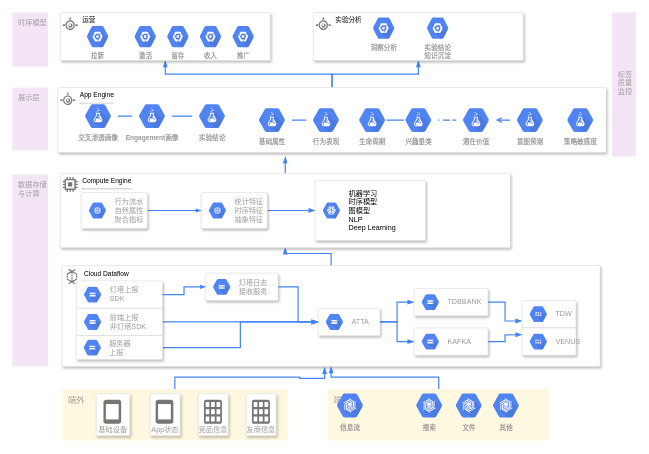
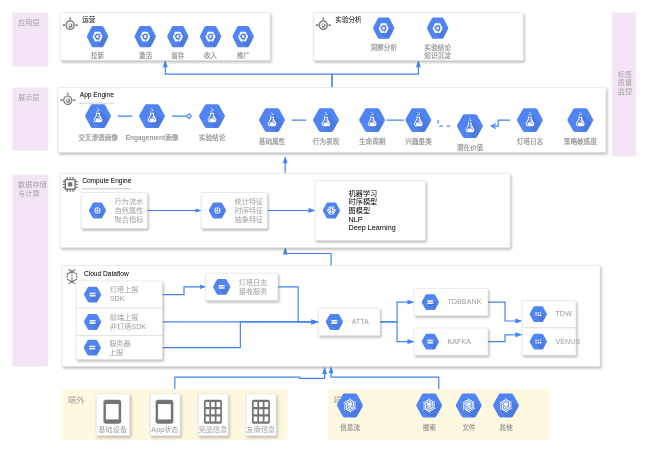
(33, 23) -> (29, 23)
(188, 116) -> (186, 116)
(476, 120) -> (470, 126)
(530, 142) -> (530, 142)
